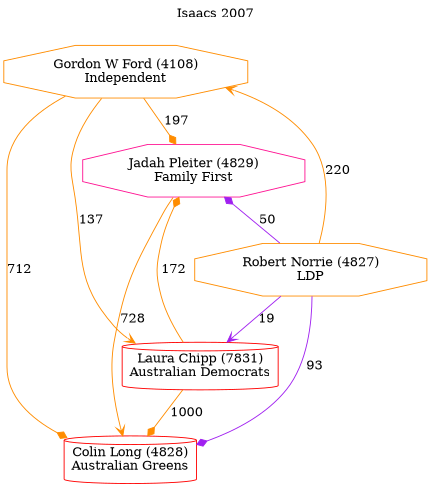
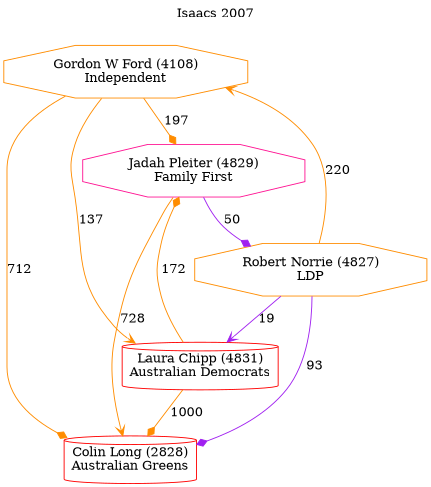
(257, 224) -> (219, 222)
(200, 366) -> (200, 366)
(130, 460) -> (130, 460)
